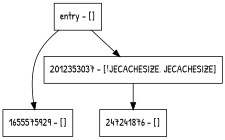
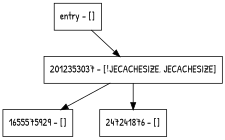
(35, 62) -> (89, 95)
